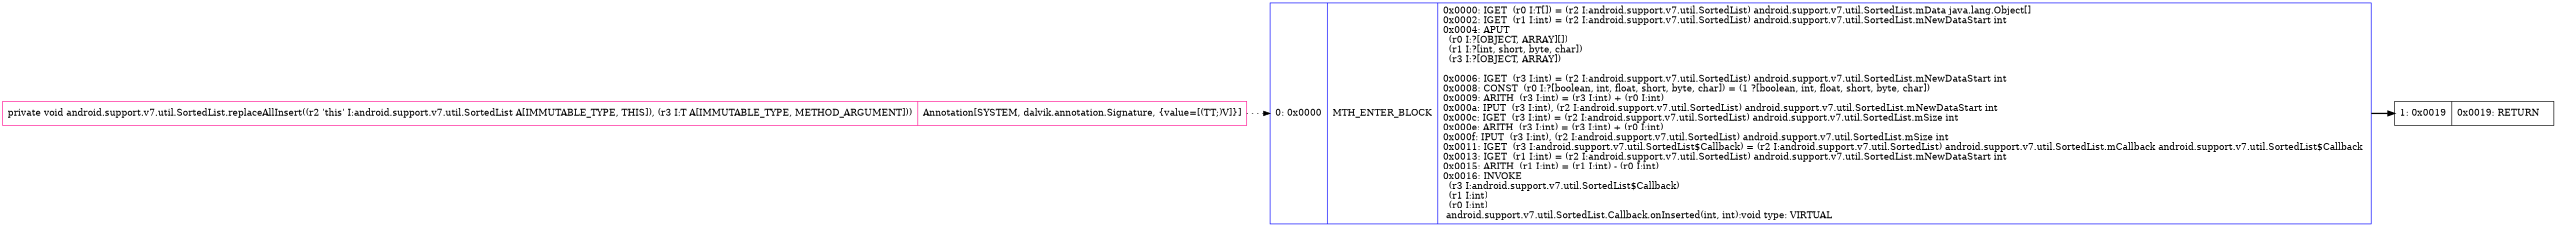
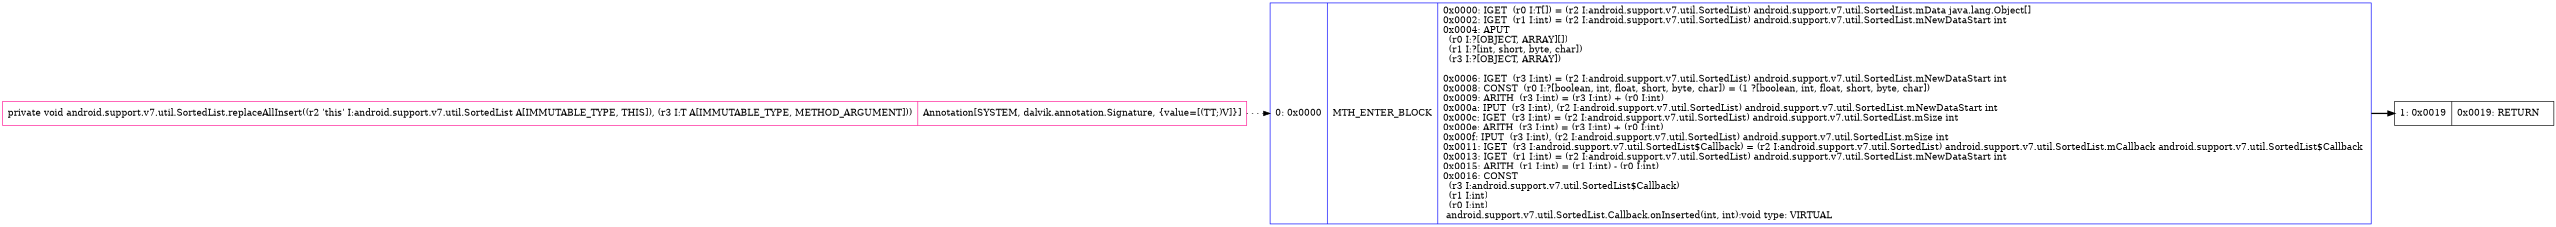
(1486, 176) -> (1483, 176)
